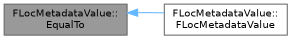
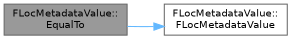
(151, 13) -> (140, 27)
